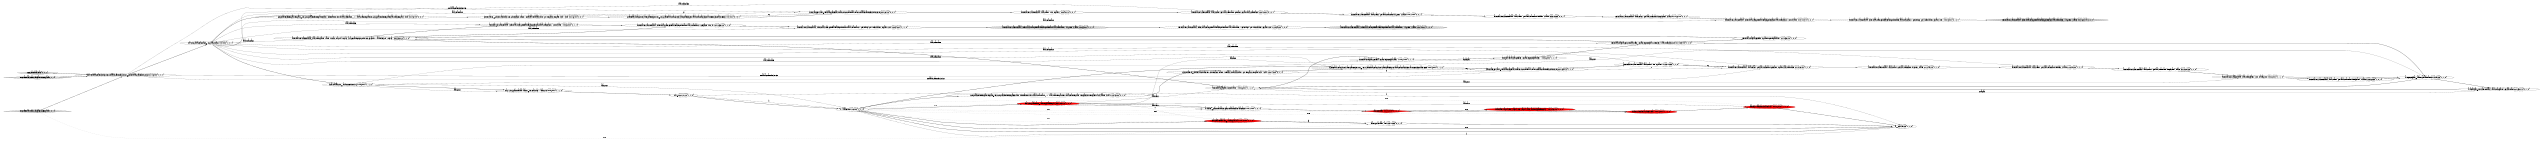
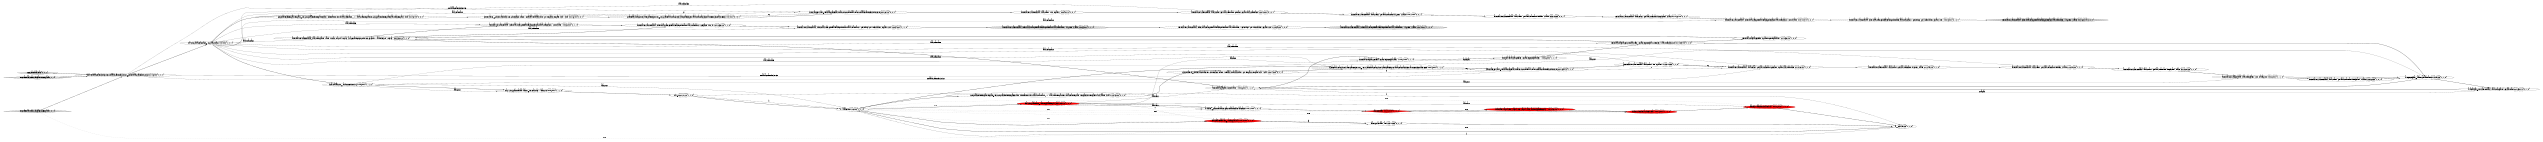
(1375, 128) -> (1375, 128)
